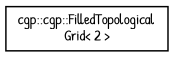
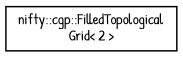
(87, 29) -> (91, 29)
